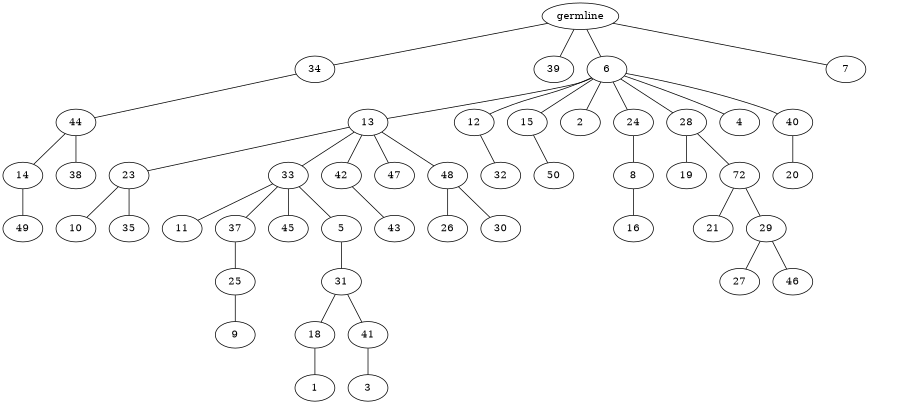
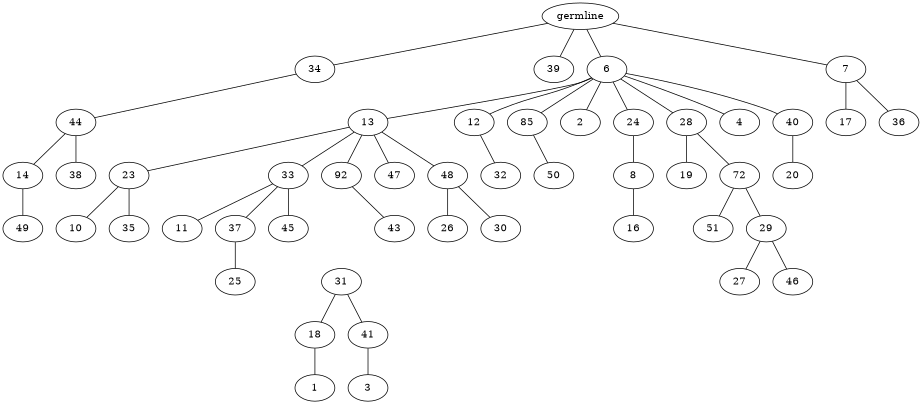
(527, 122) -> (527, 122)
none -> (846, 122)
none -> (899, 122)
(341, 176) -> (341, 176)
(341, 229) -> none
(713, 229) -> (713, 229)
(235, 335) -> none
